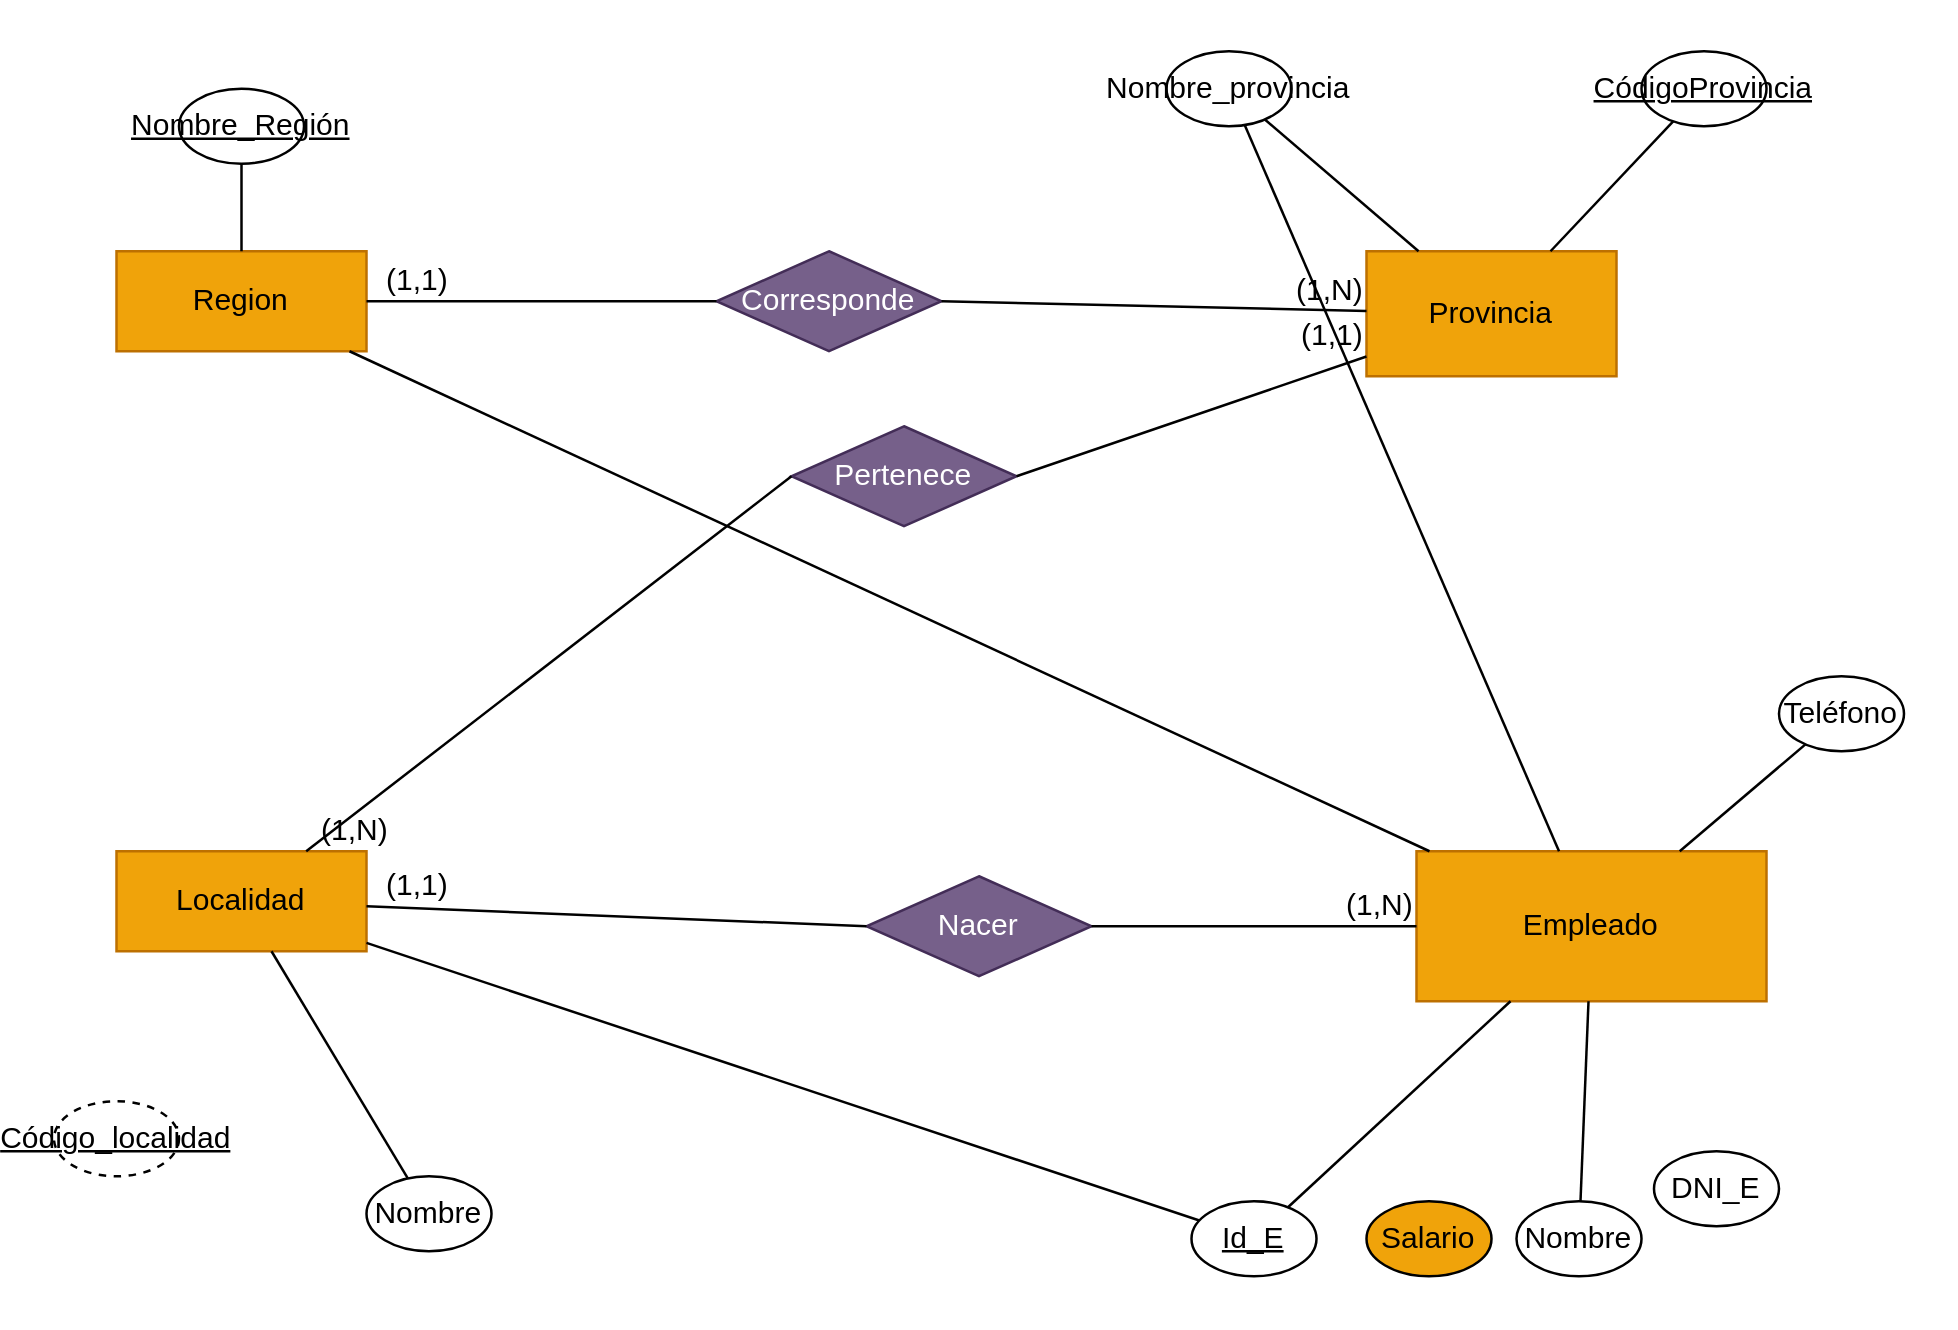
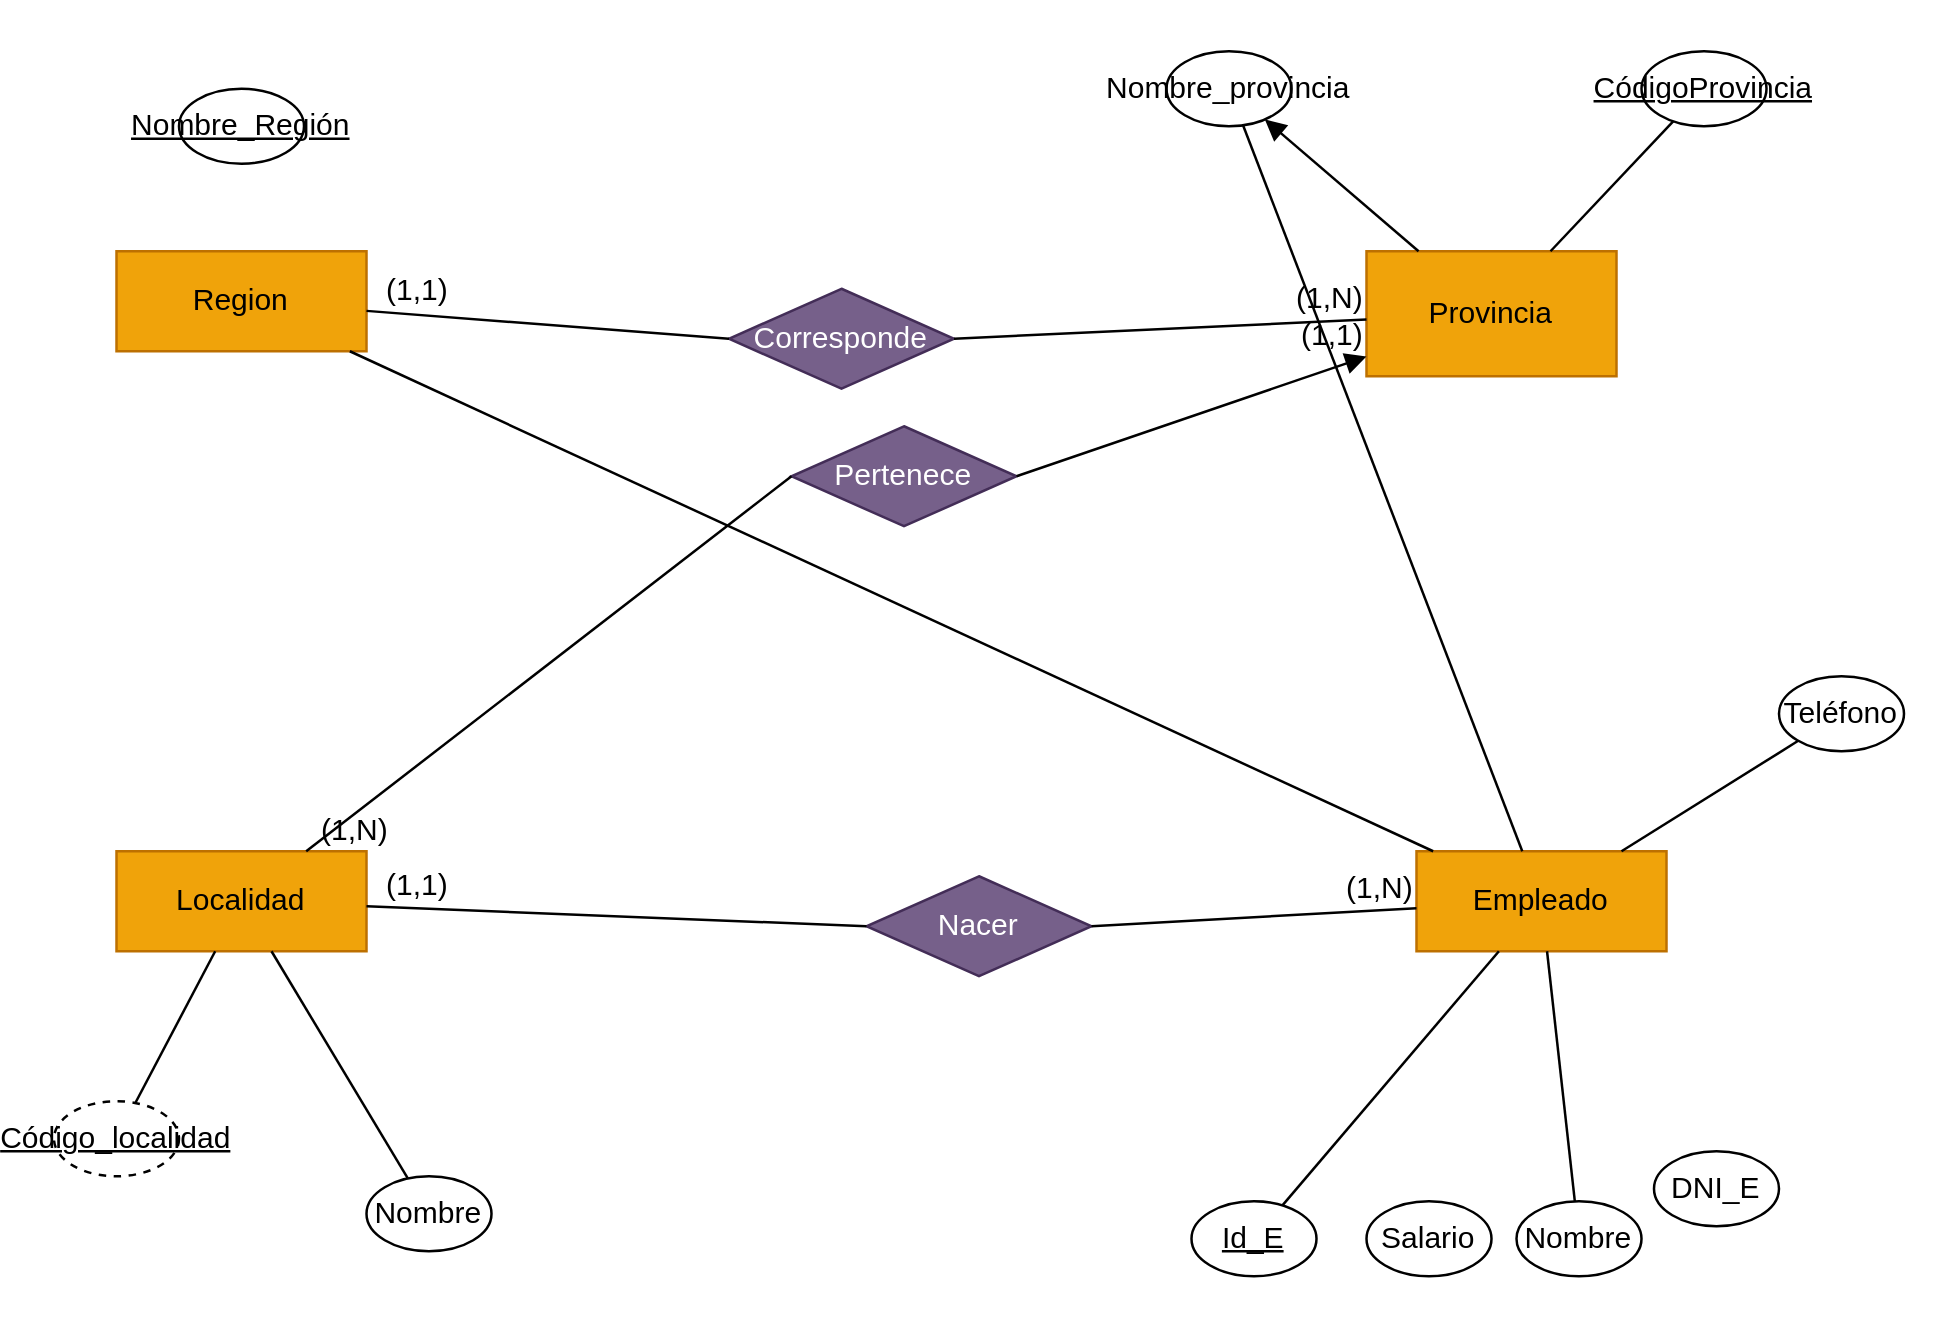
(1274, 127) -> (1281, 133)
(241, 208) -> none
(829, 301) -> (841, 339)
(1359, 359) -> (1339, 366)
(1591, 926) -> (1541, 901)
(782, 1082) -> (175, 1027)
(1429, 1239) -> (1429, 1239)
